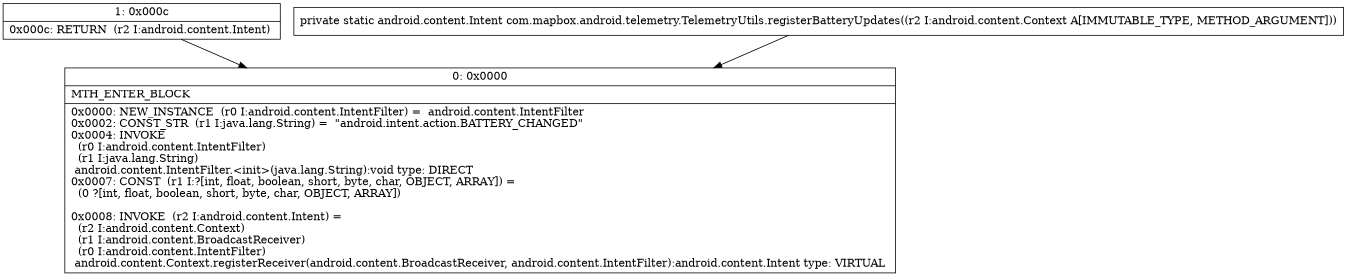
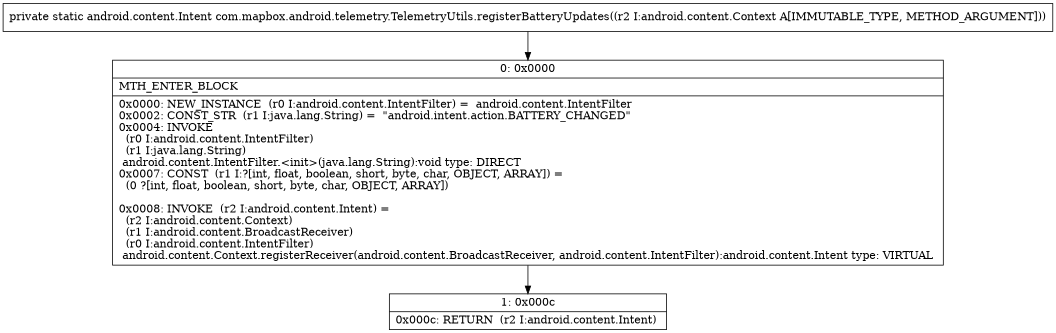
(210, 52) -> (528, 276)
